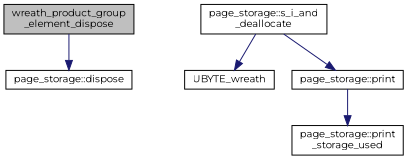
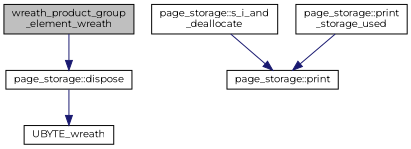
(69, 19) -> (69, 19)
(248, 48) -> (69, 102)
(348, 102) -> (318, 49)
